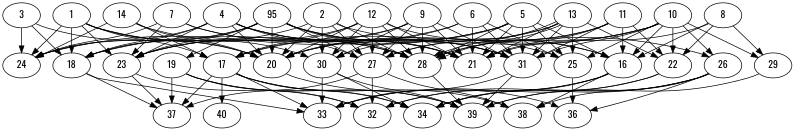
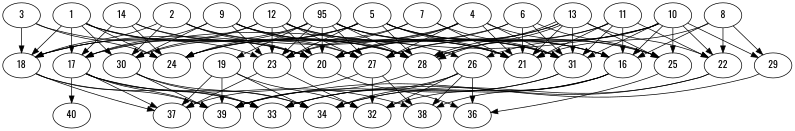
(369, 39) -> none
(125, 40) -> (276, 40)
none -> (118, 90)
